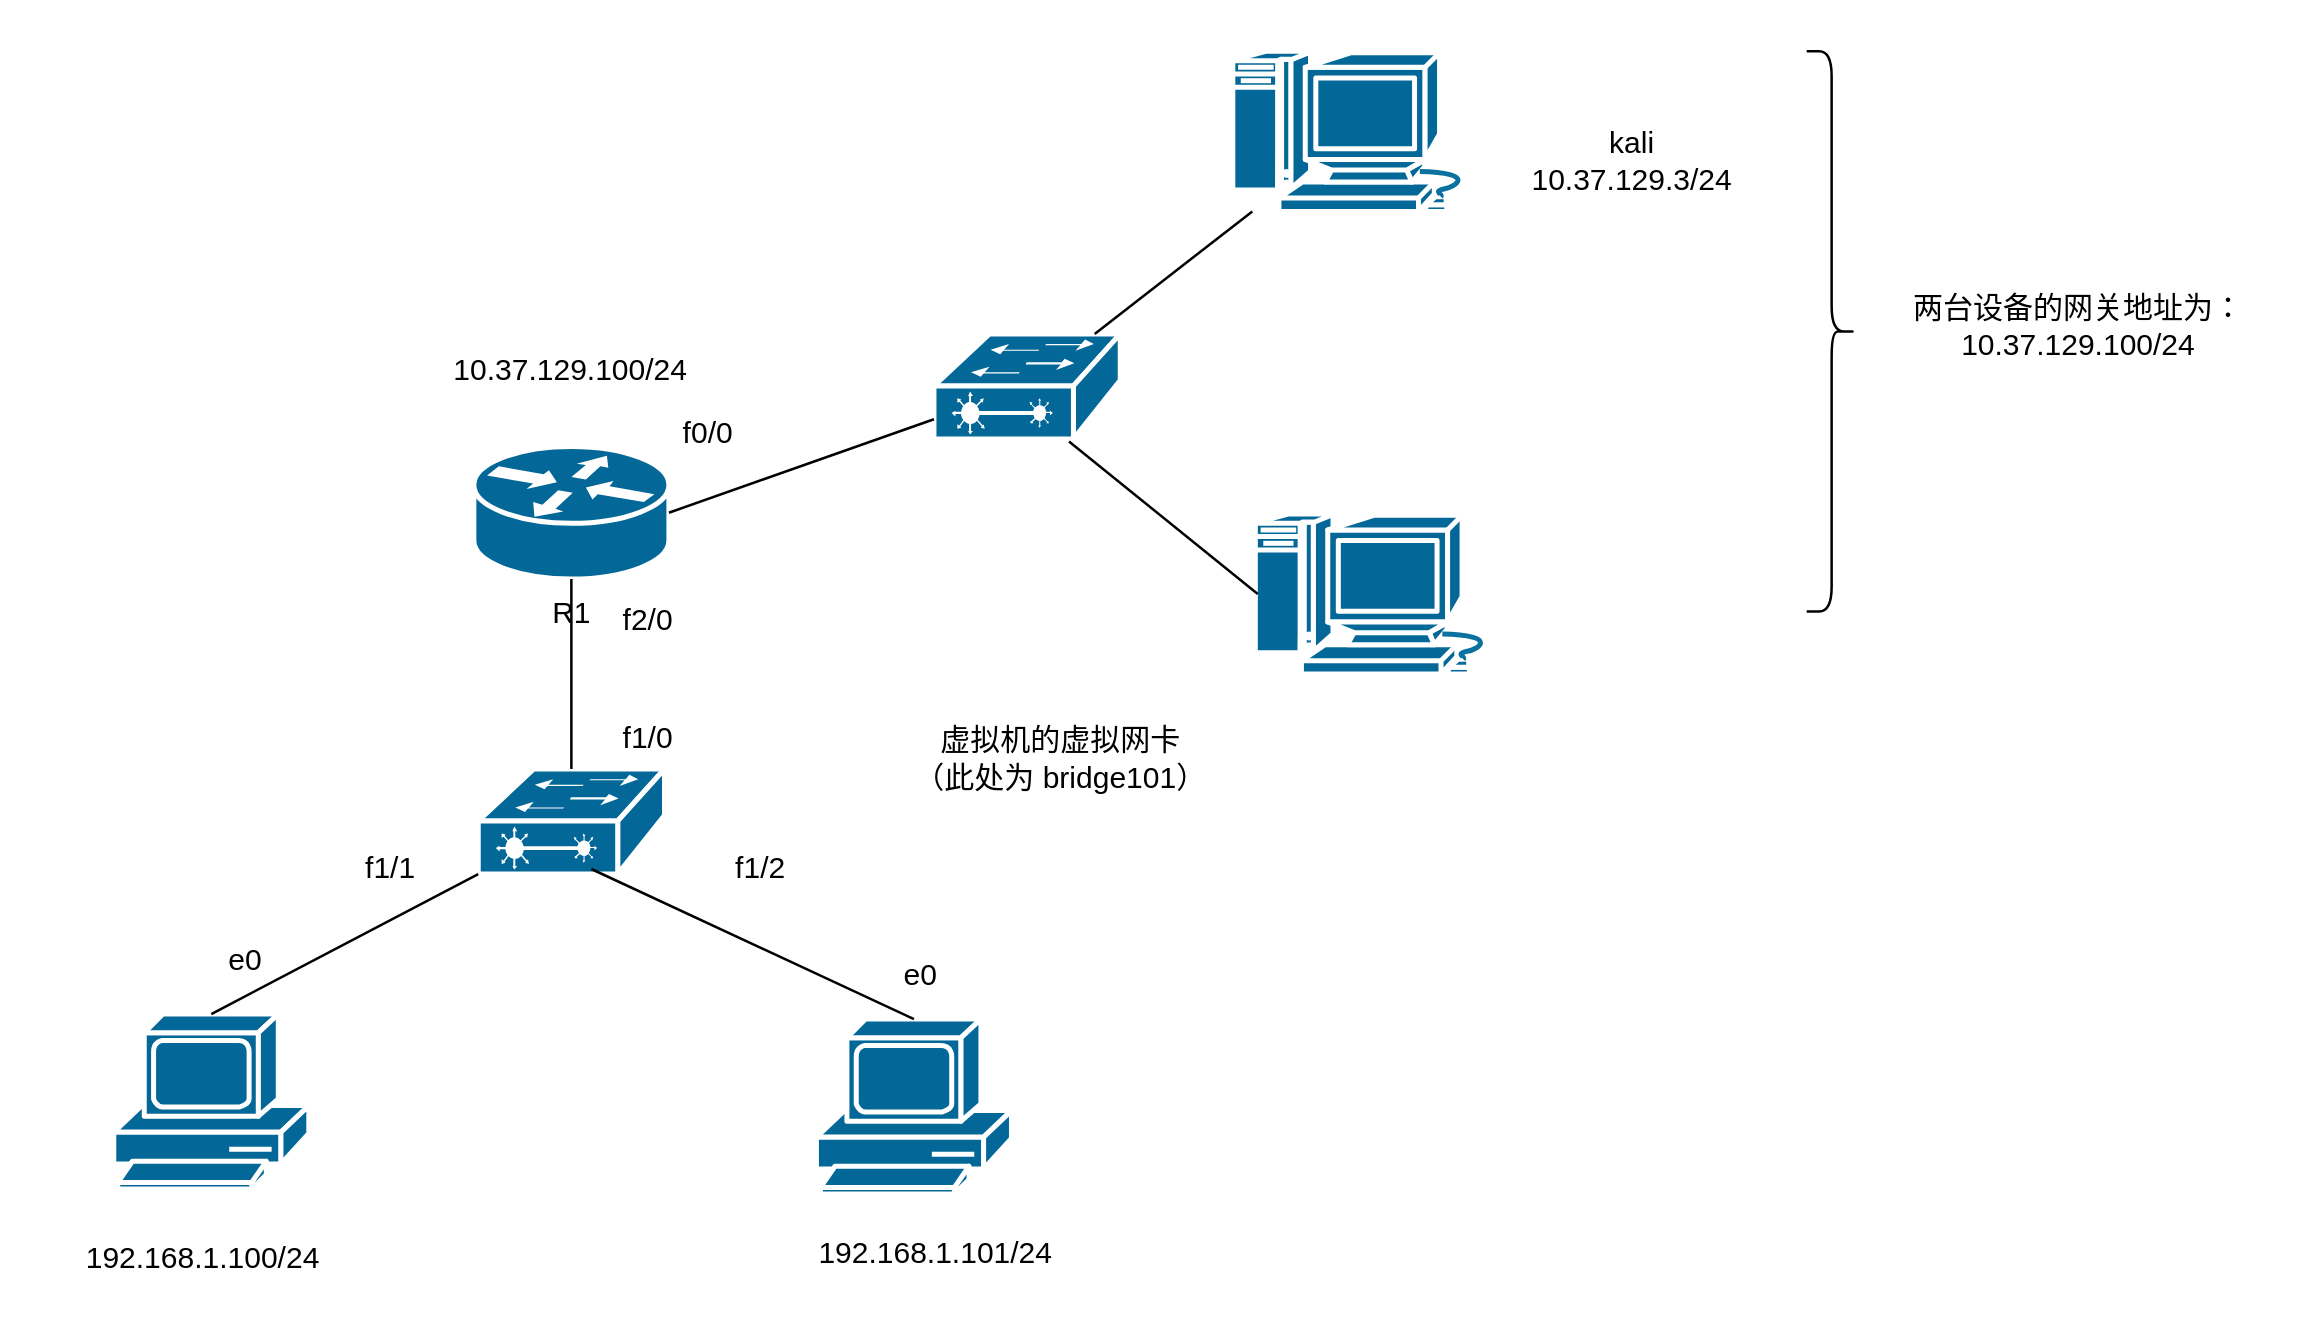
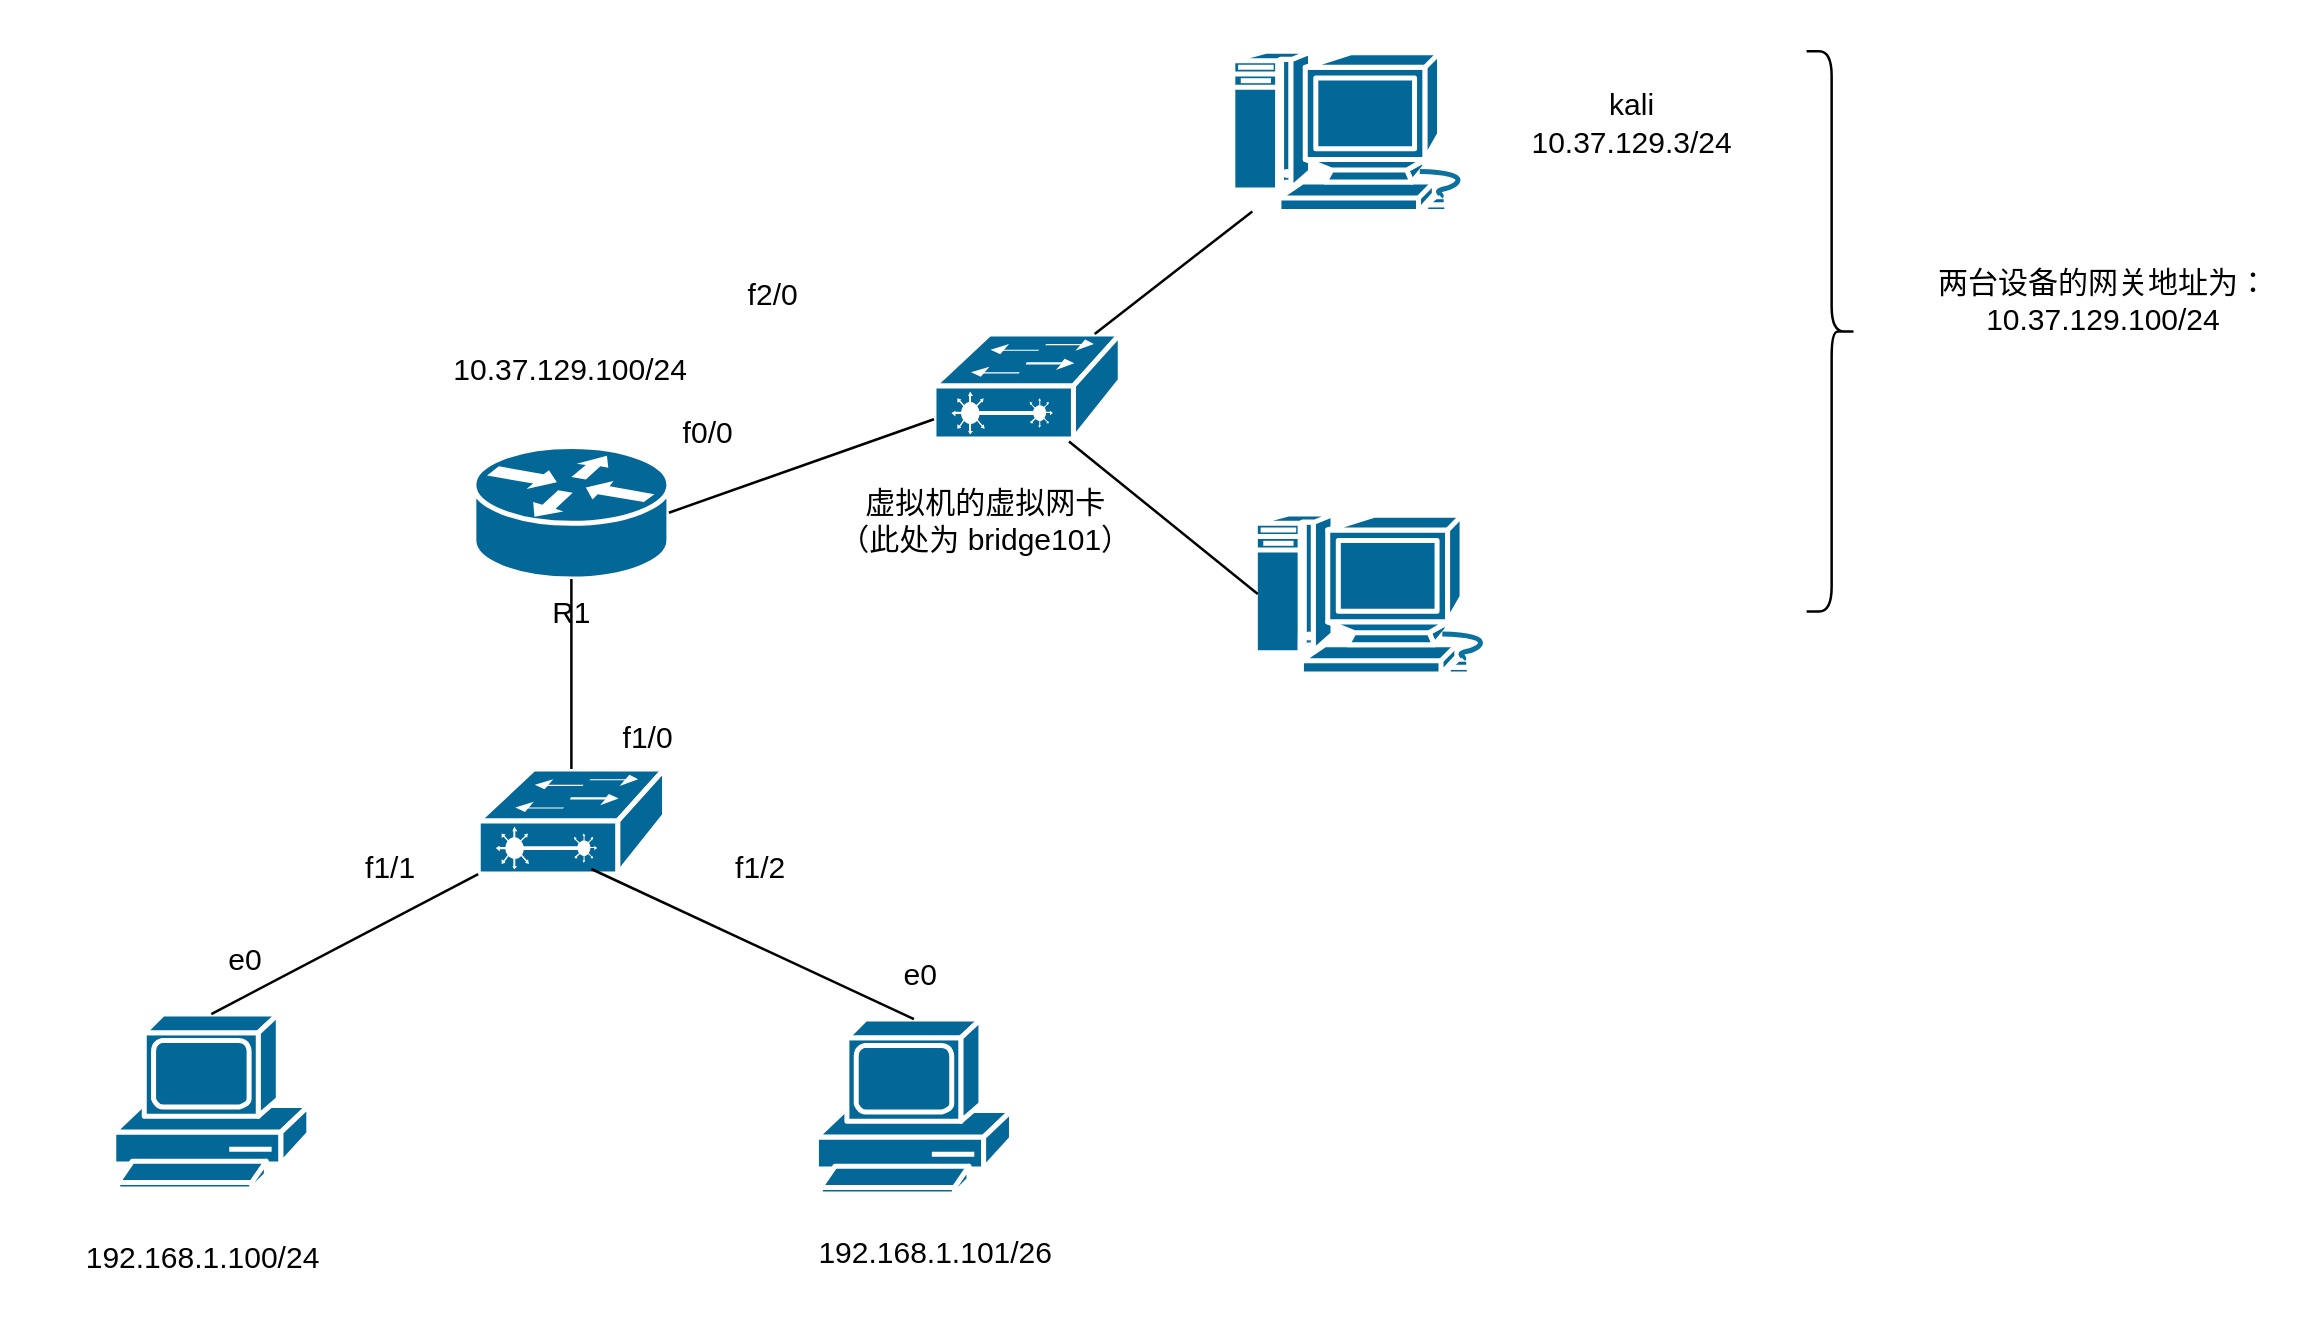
(1633, 160) -> (1633, 123)
(2079, 326) -> (2104, 301)
(649, 621) -> (774, 296)
(1061, 758) -> (986, 520)
(936, 1254) -> (936, 1254)
